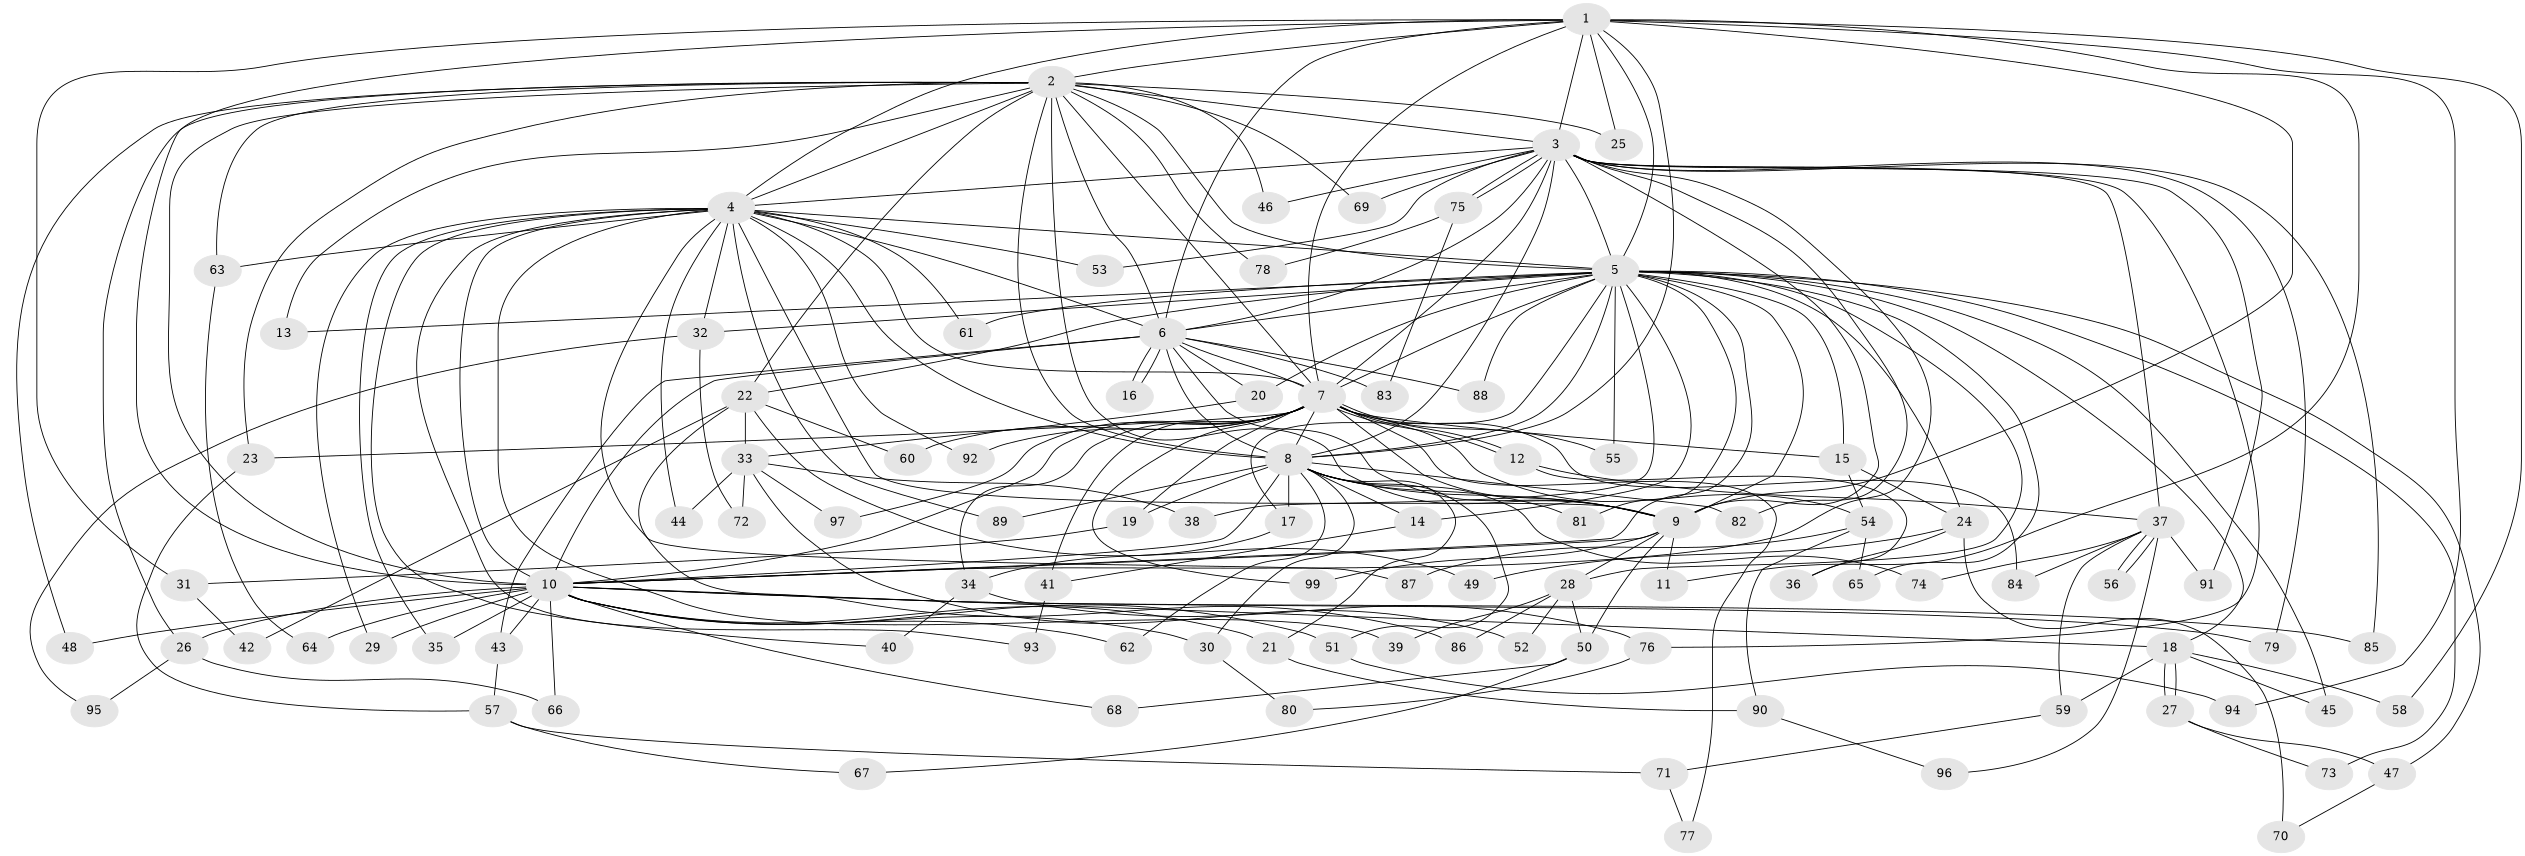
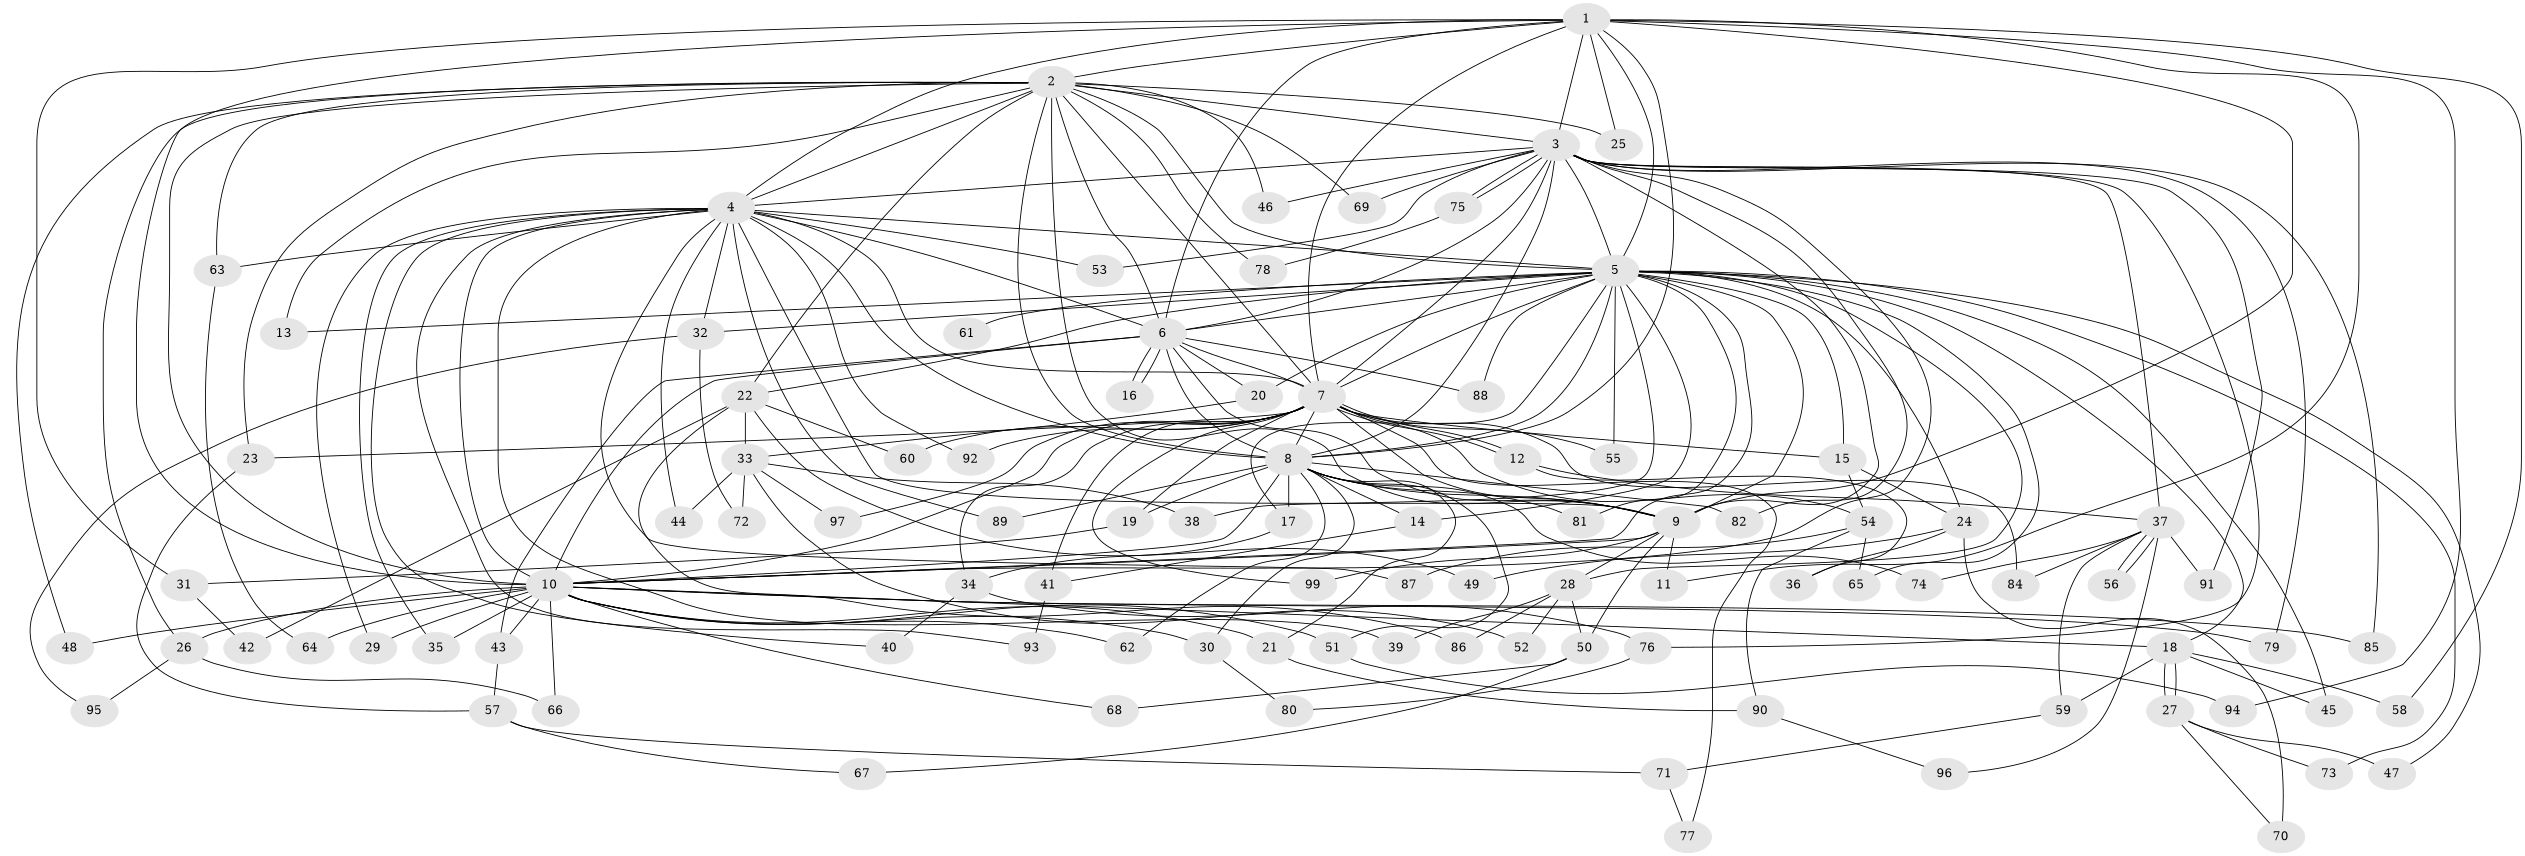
(892, 251) -> none
(1385, 397) -> none
(2337, 805) -> (2226, 774)
